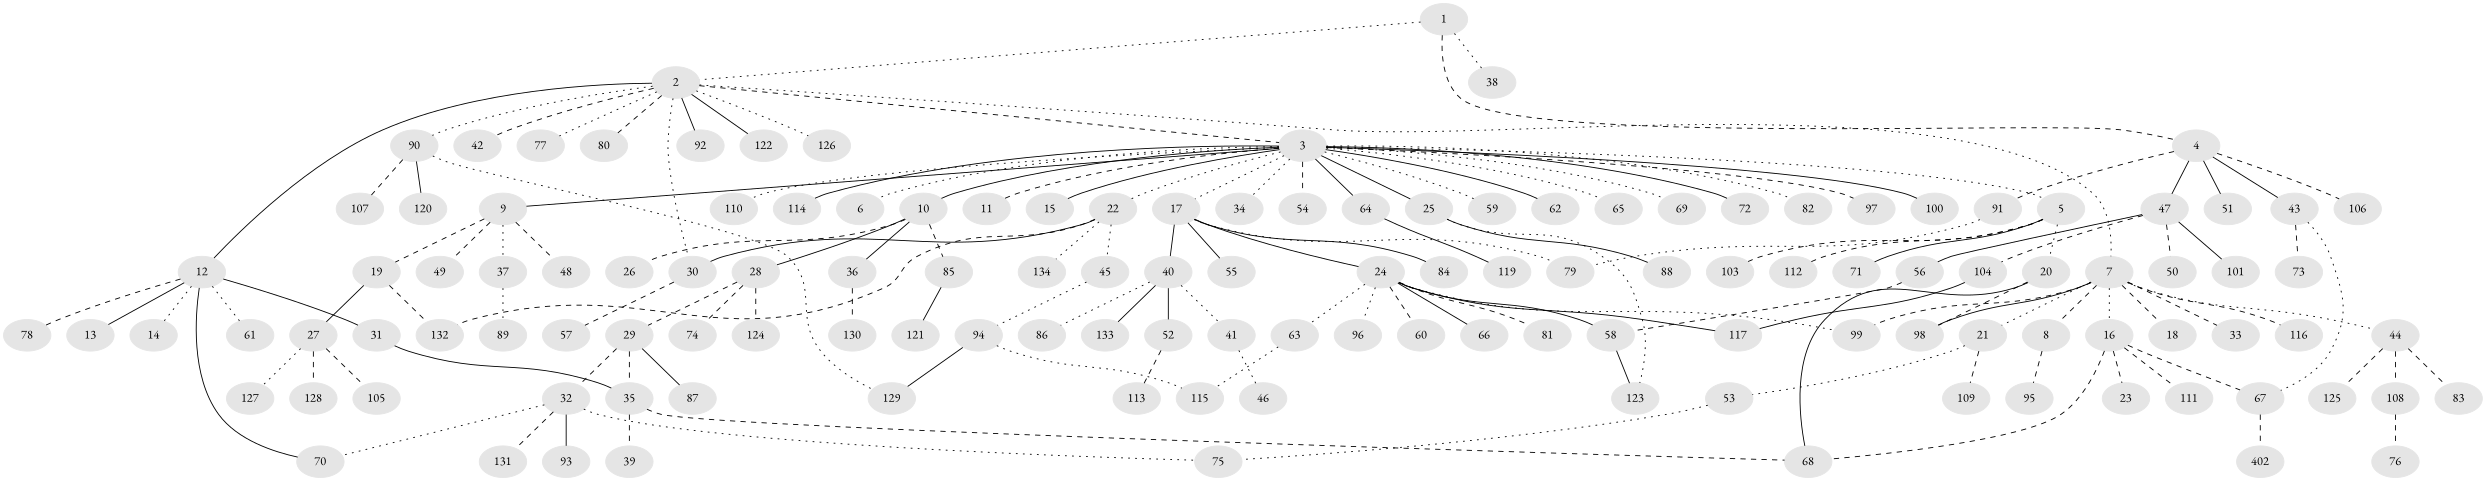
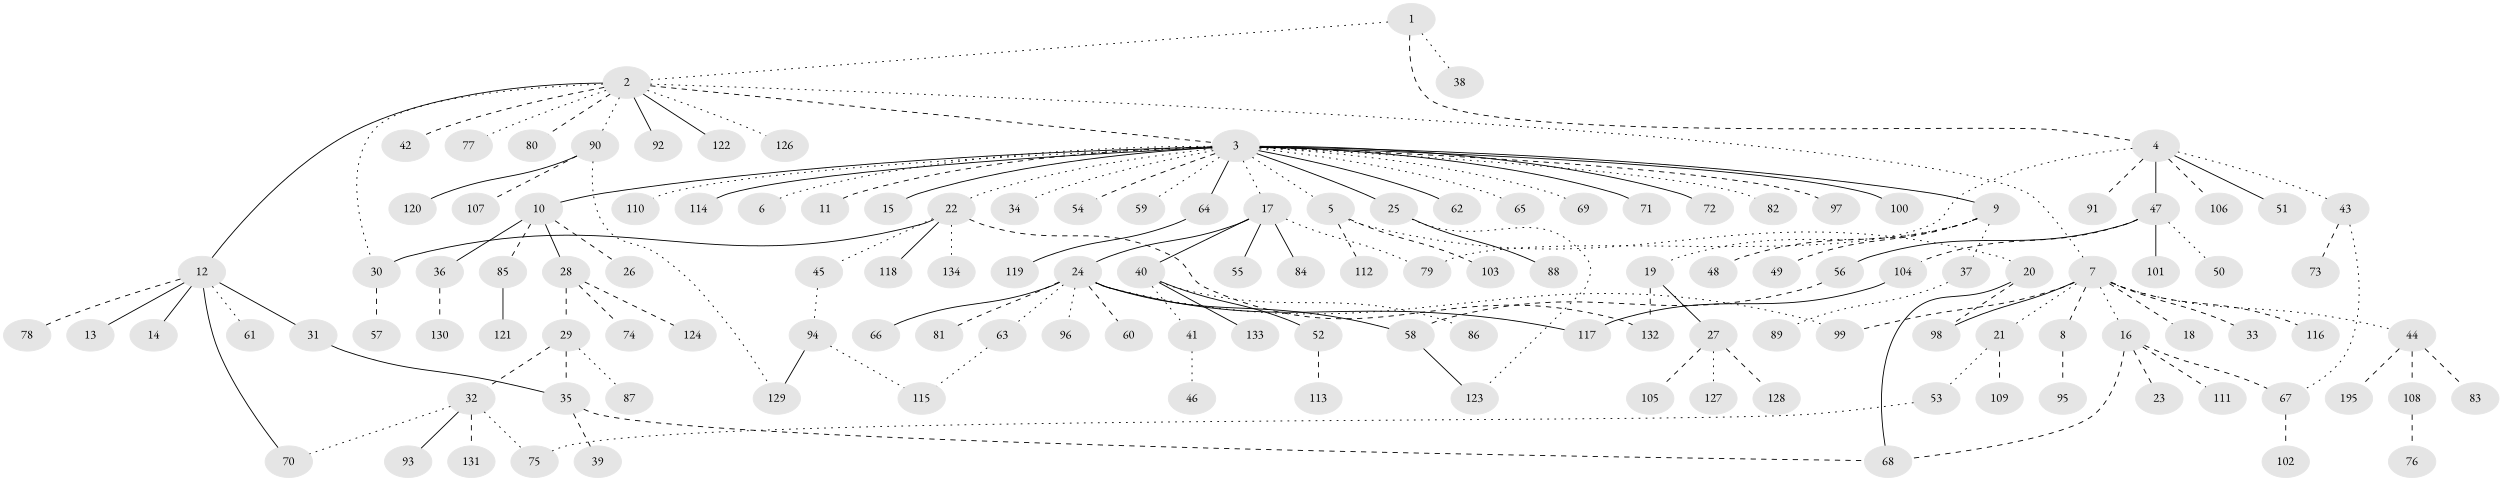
(2245, 177) -> (2253, 173)
(440, 240) -> (1791, 240)
(2169, 240) -> (2187, 240)
(1777, 246) -> (1692, 246)
(1924, 246) -> (1502, 168)
none -> (888, 272)
(178, 304) -> (178, 304)
(661, 367) -> (598, 367)
(2332, 399) -> (2349, 399)
(2260, 462) -> (2286, 462)
